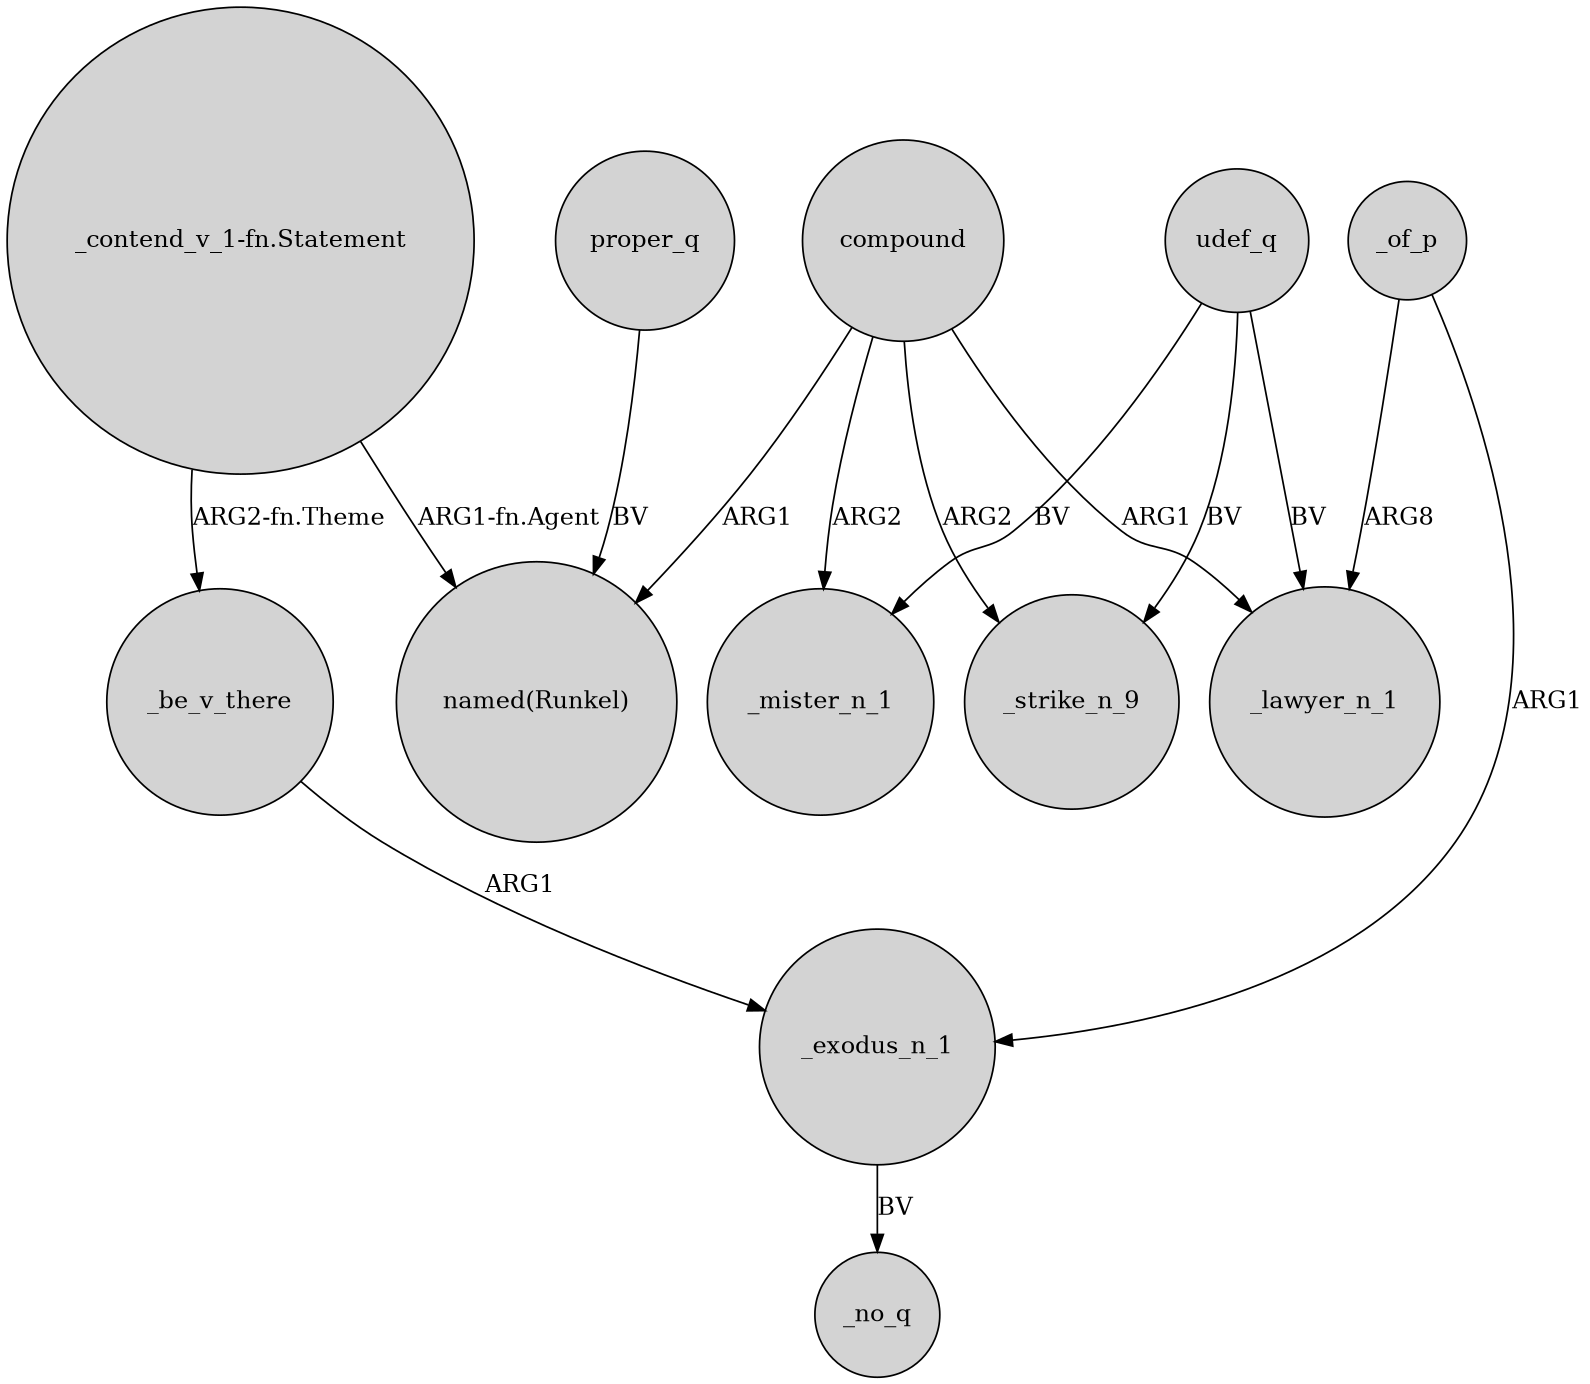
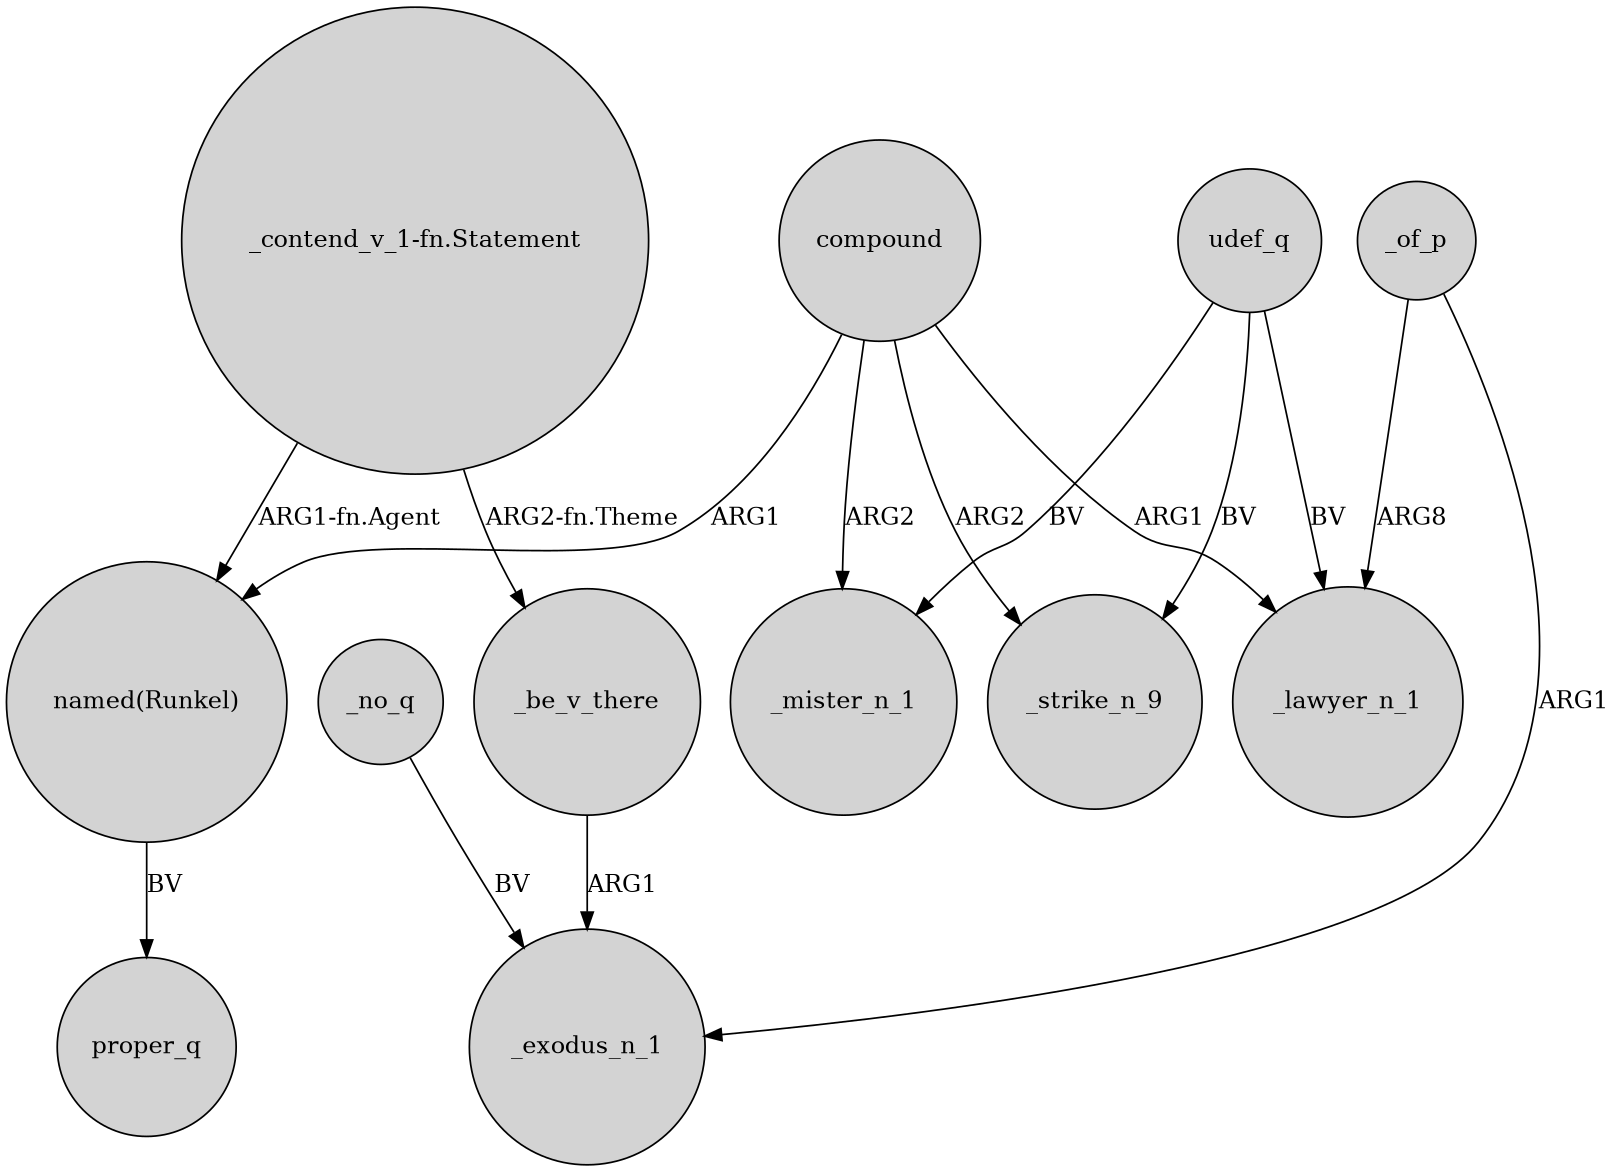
(625, 445) -> (147, 891)
(877, 1199) -> (461, 846)
